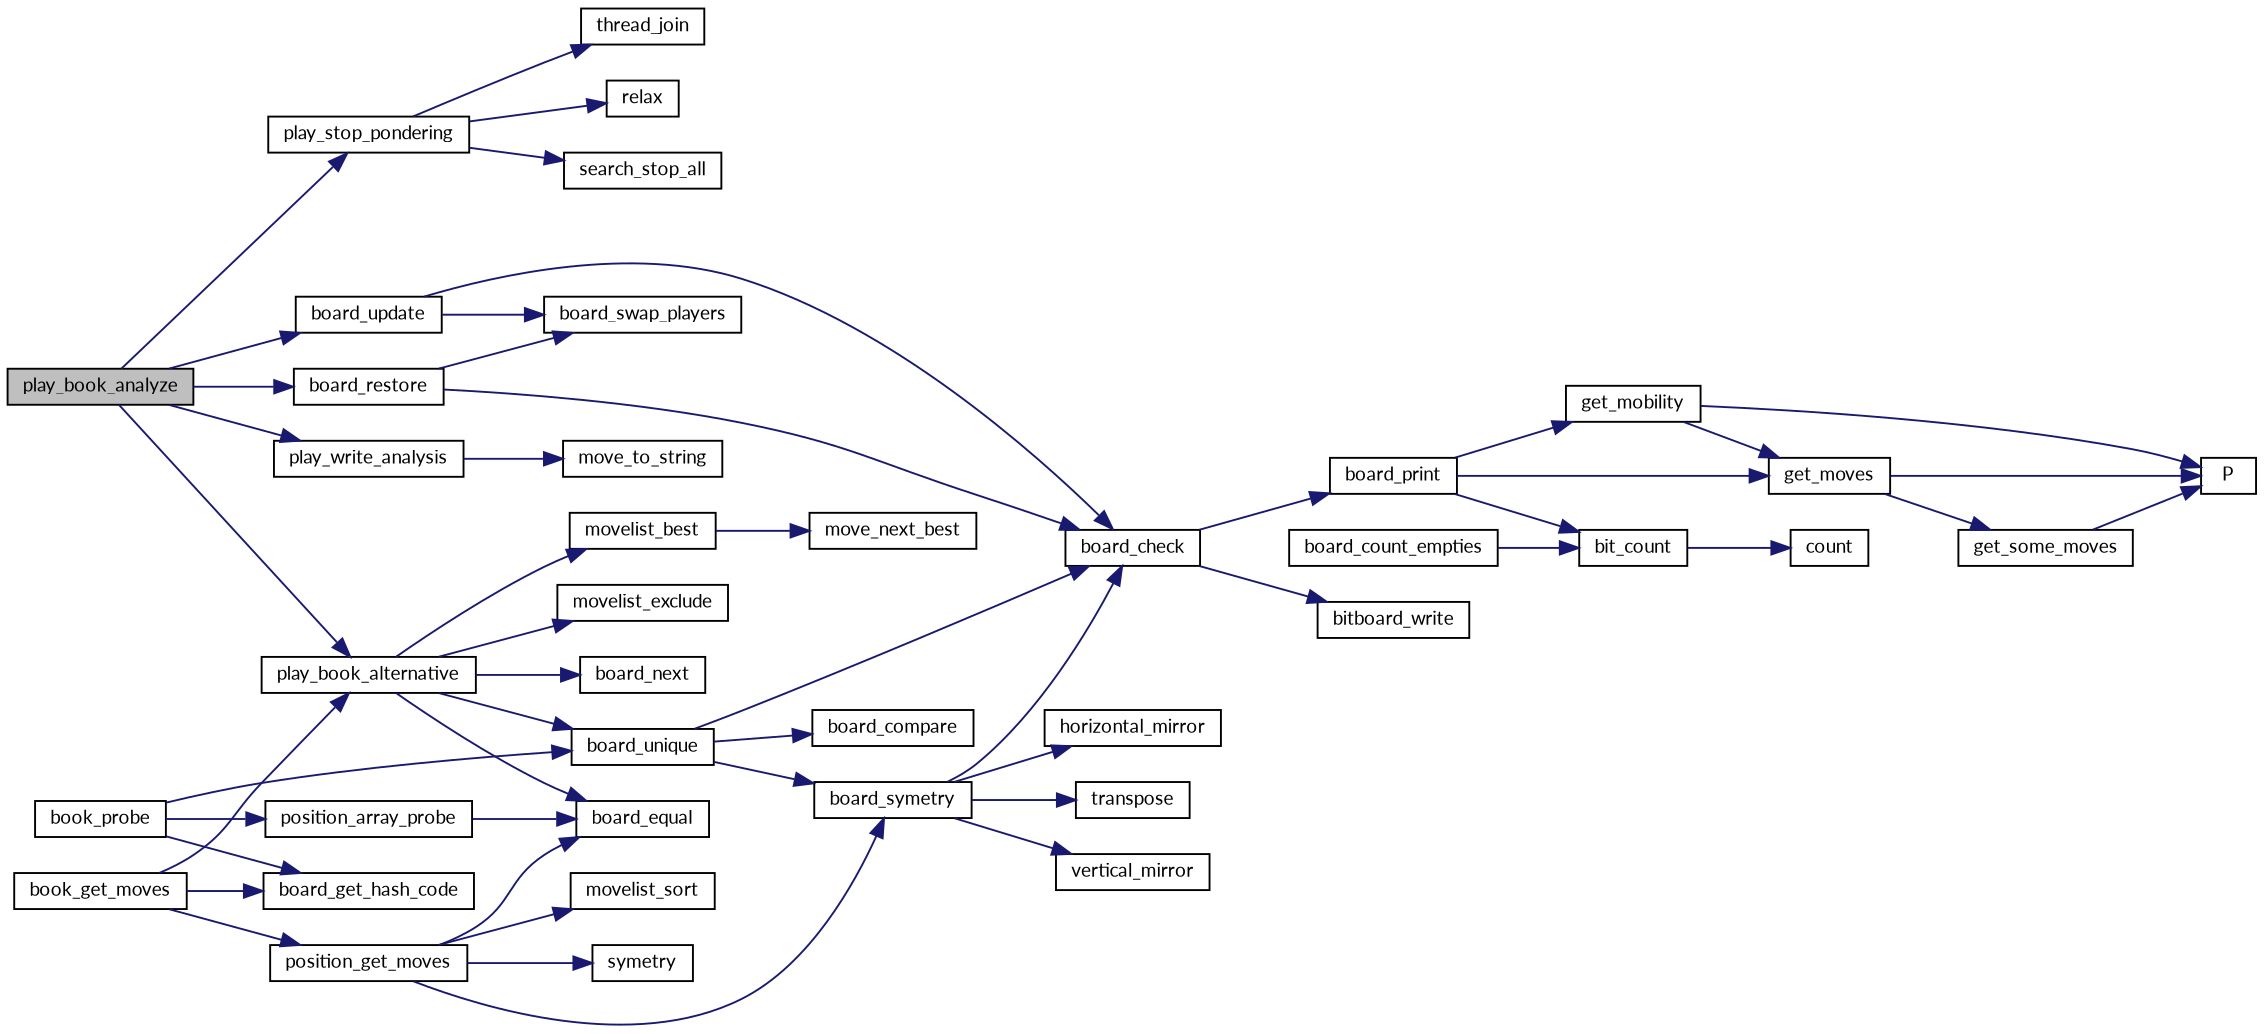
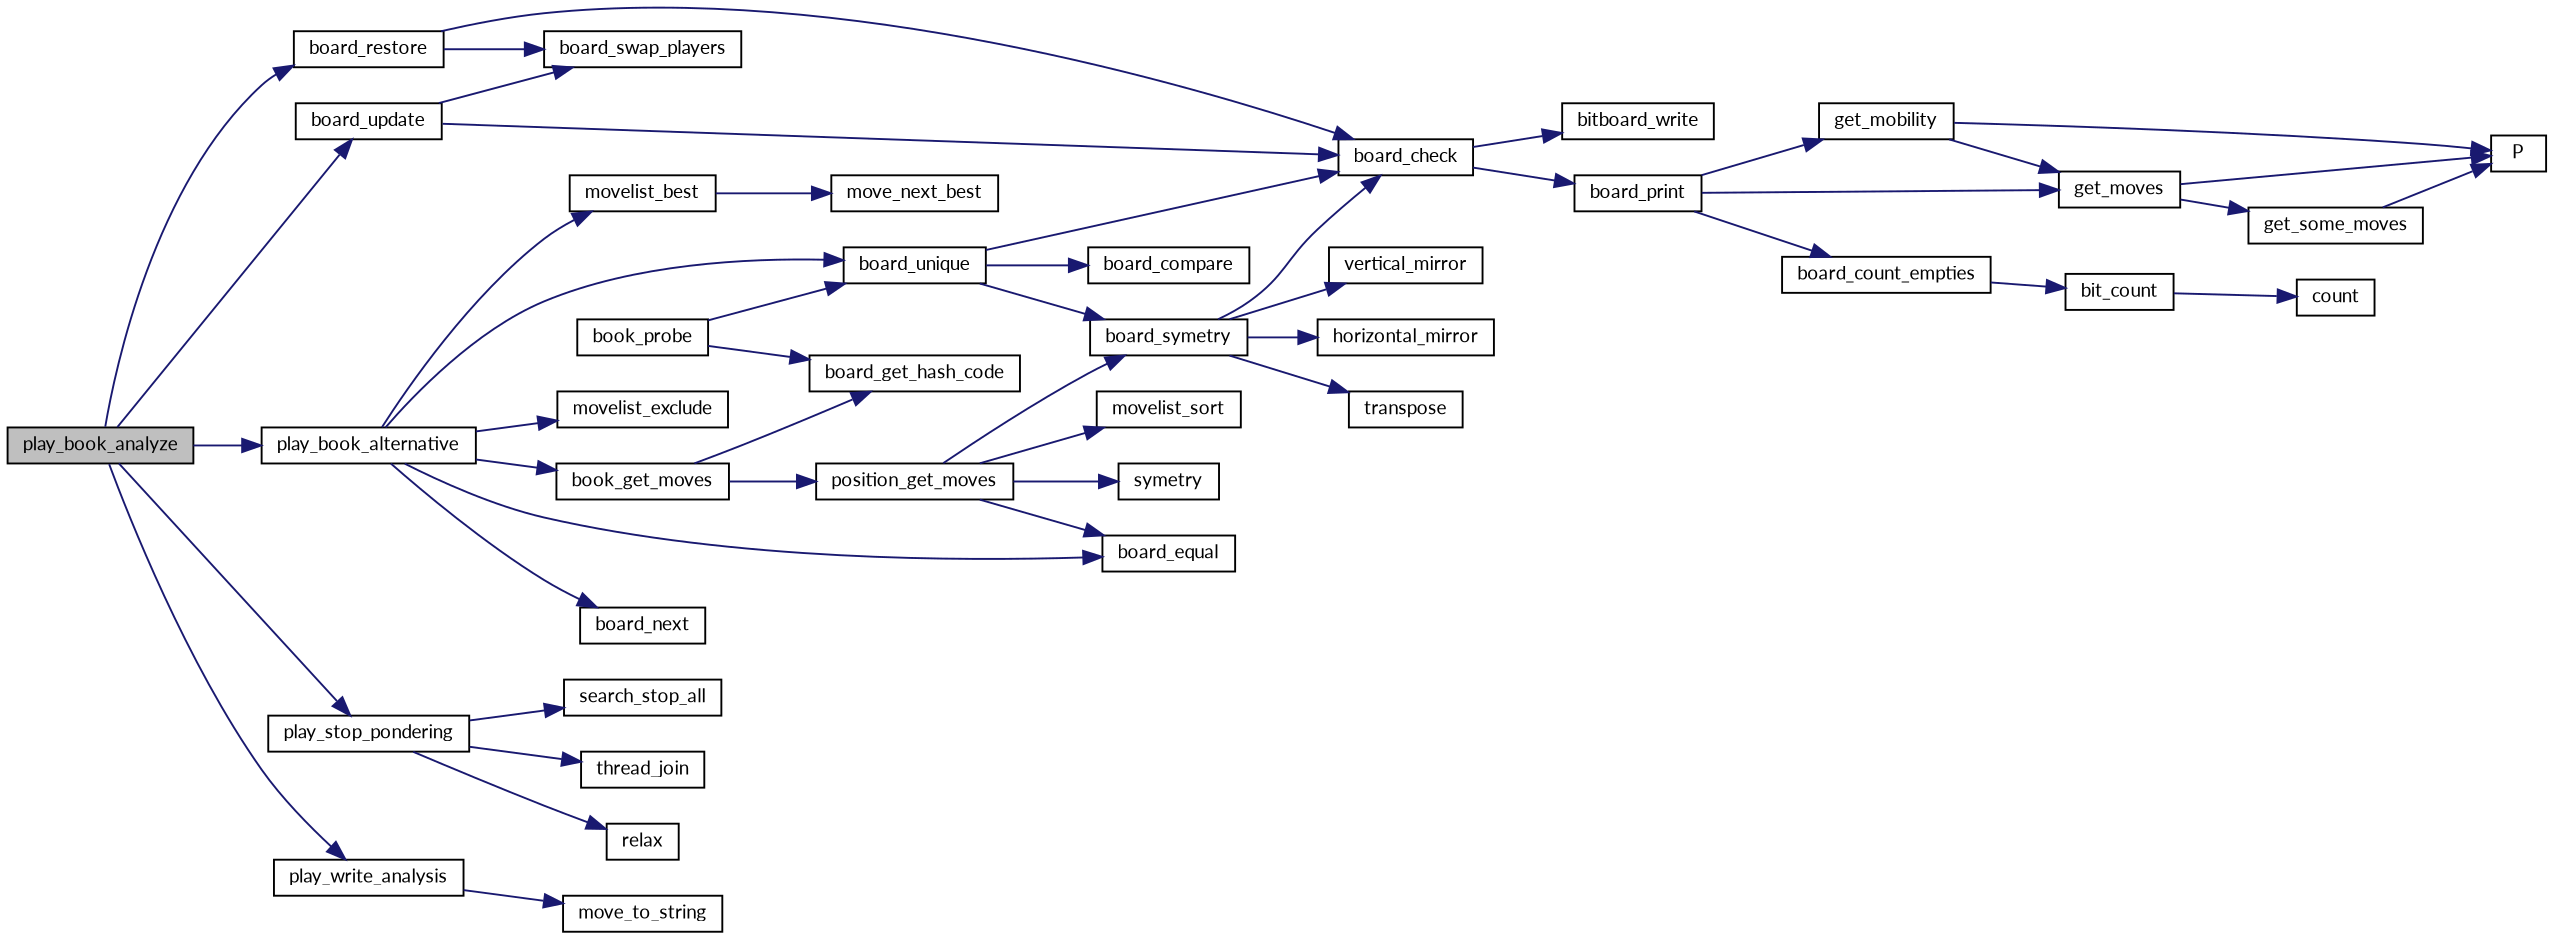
(1507, 510) -> (1753, 231)
(247, 800) -> (507, 464)
(369, 819) -> none
